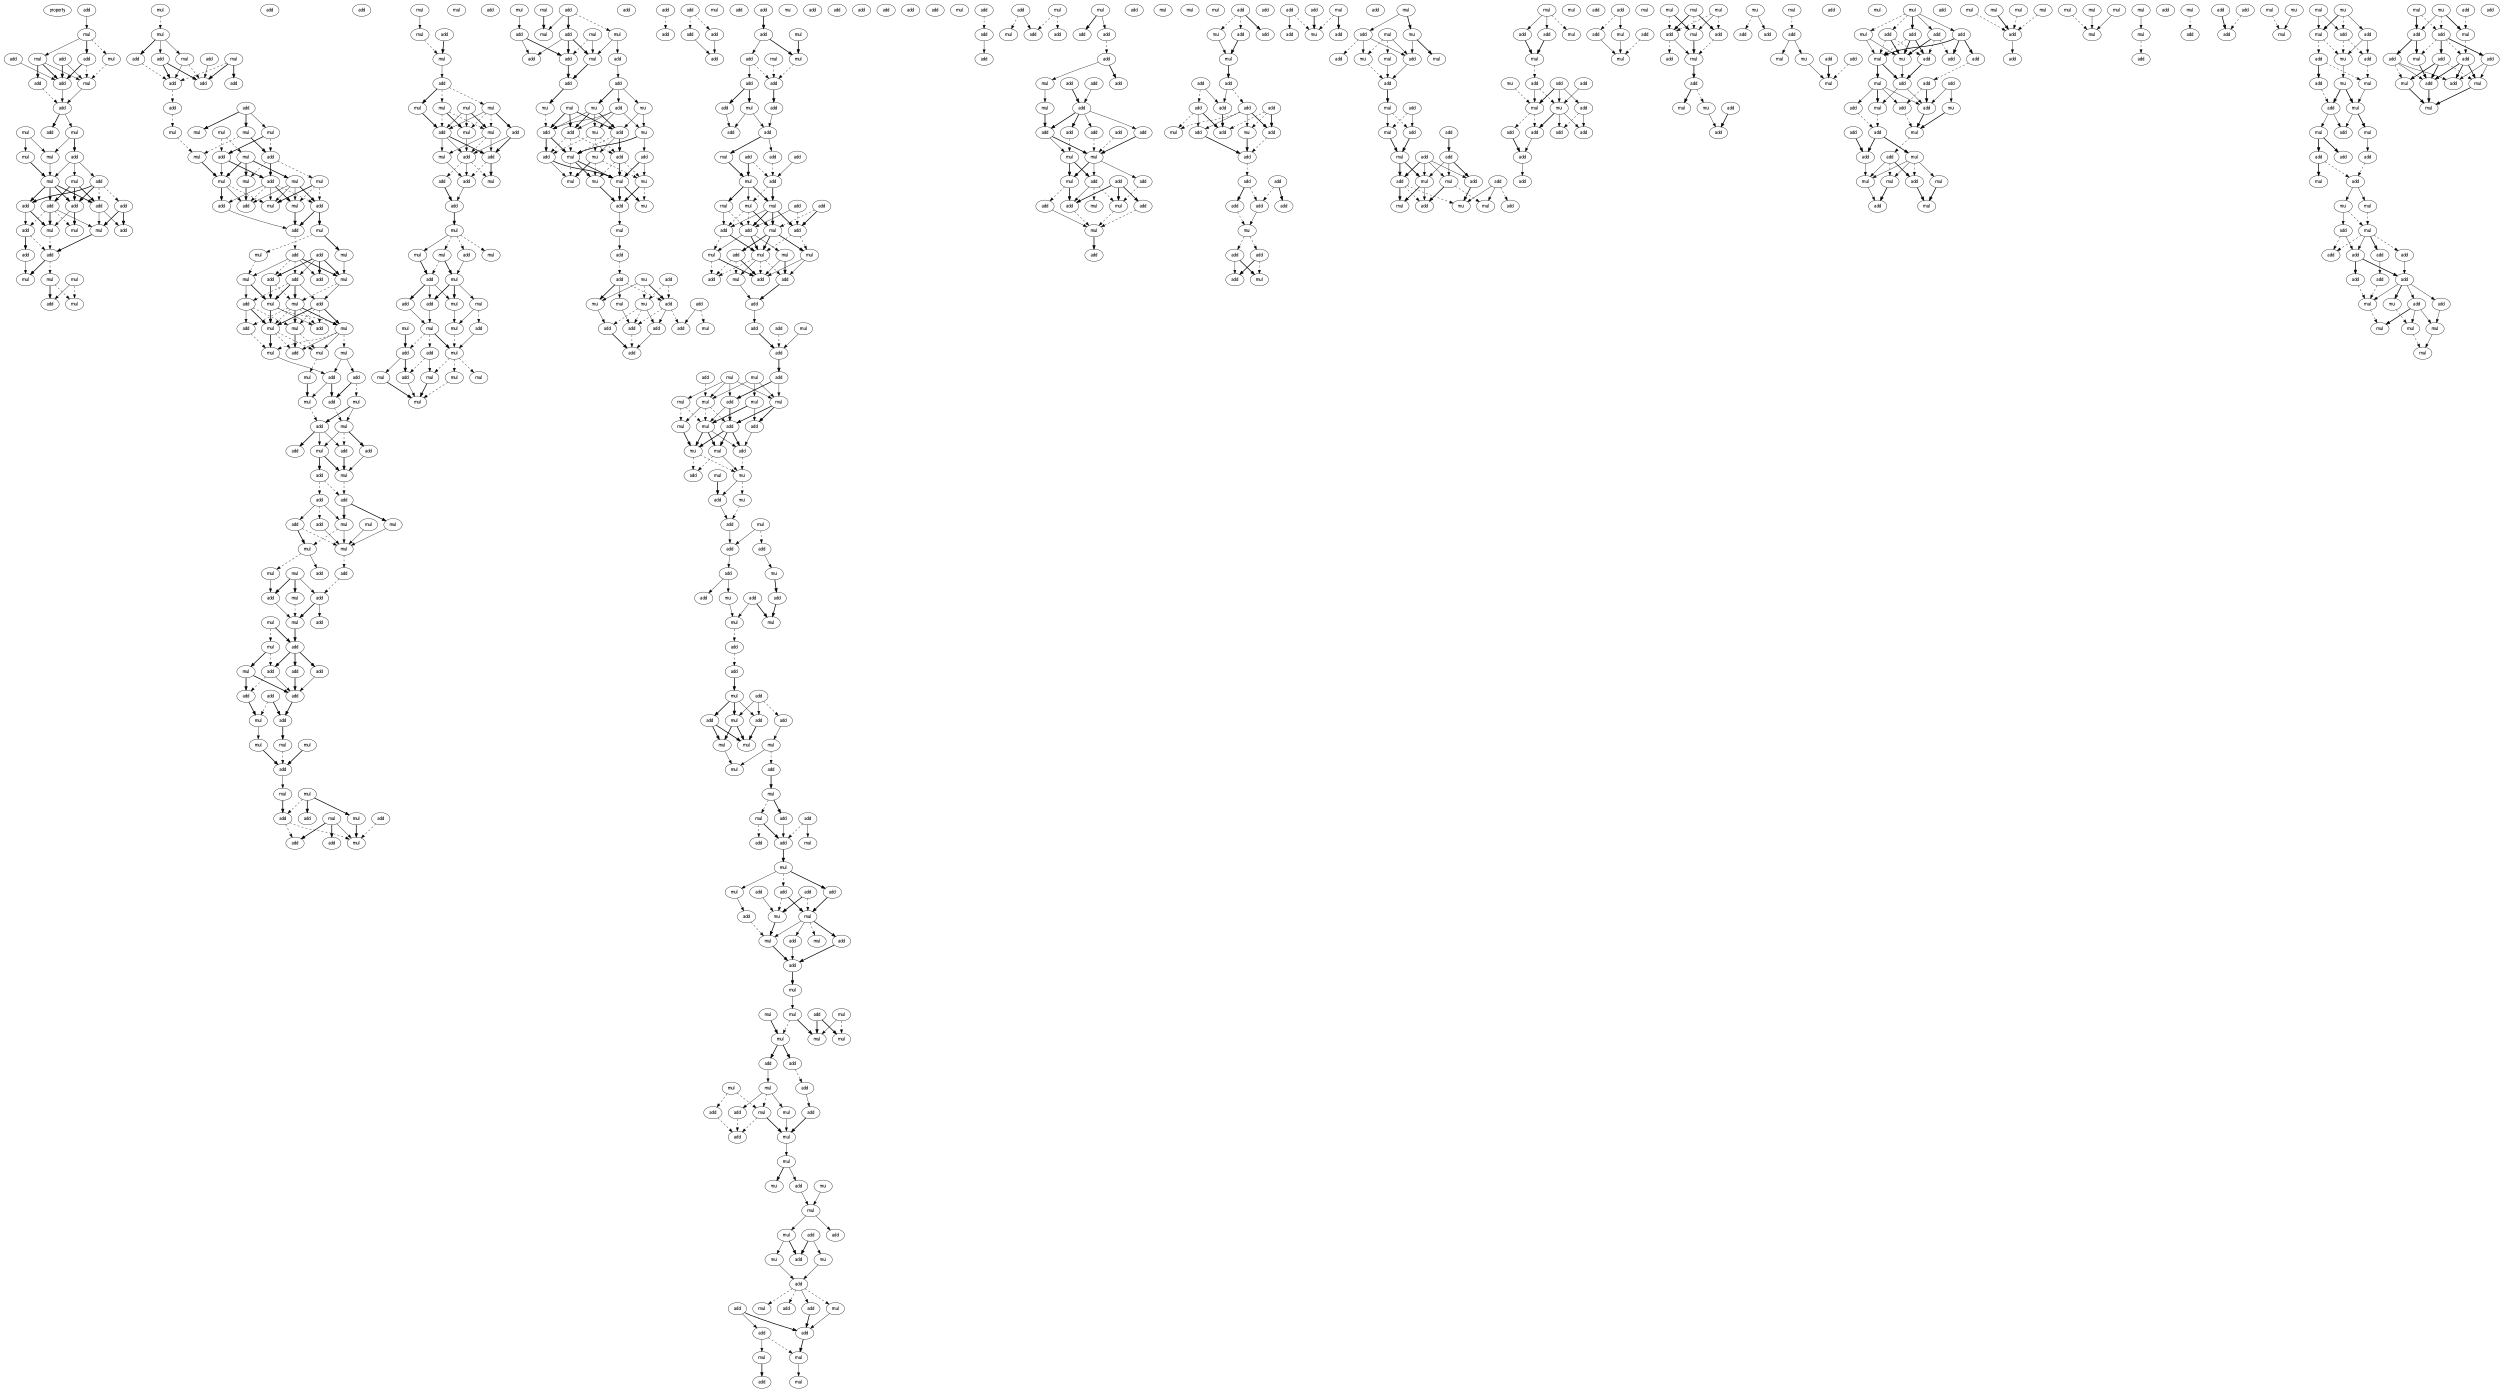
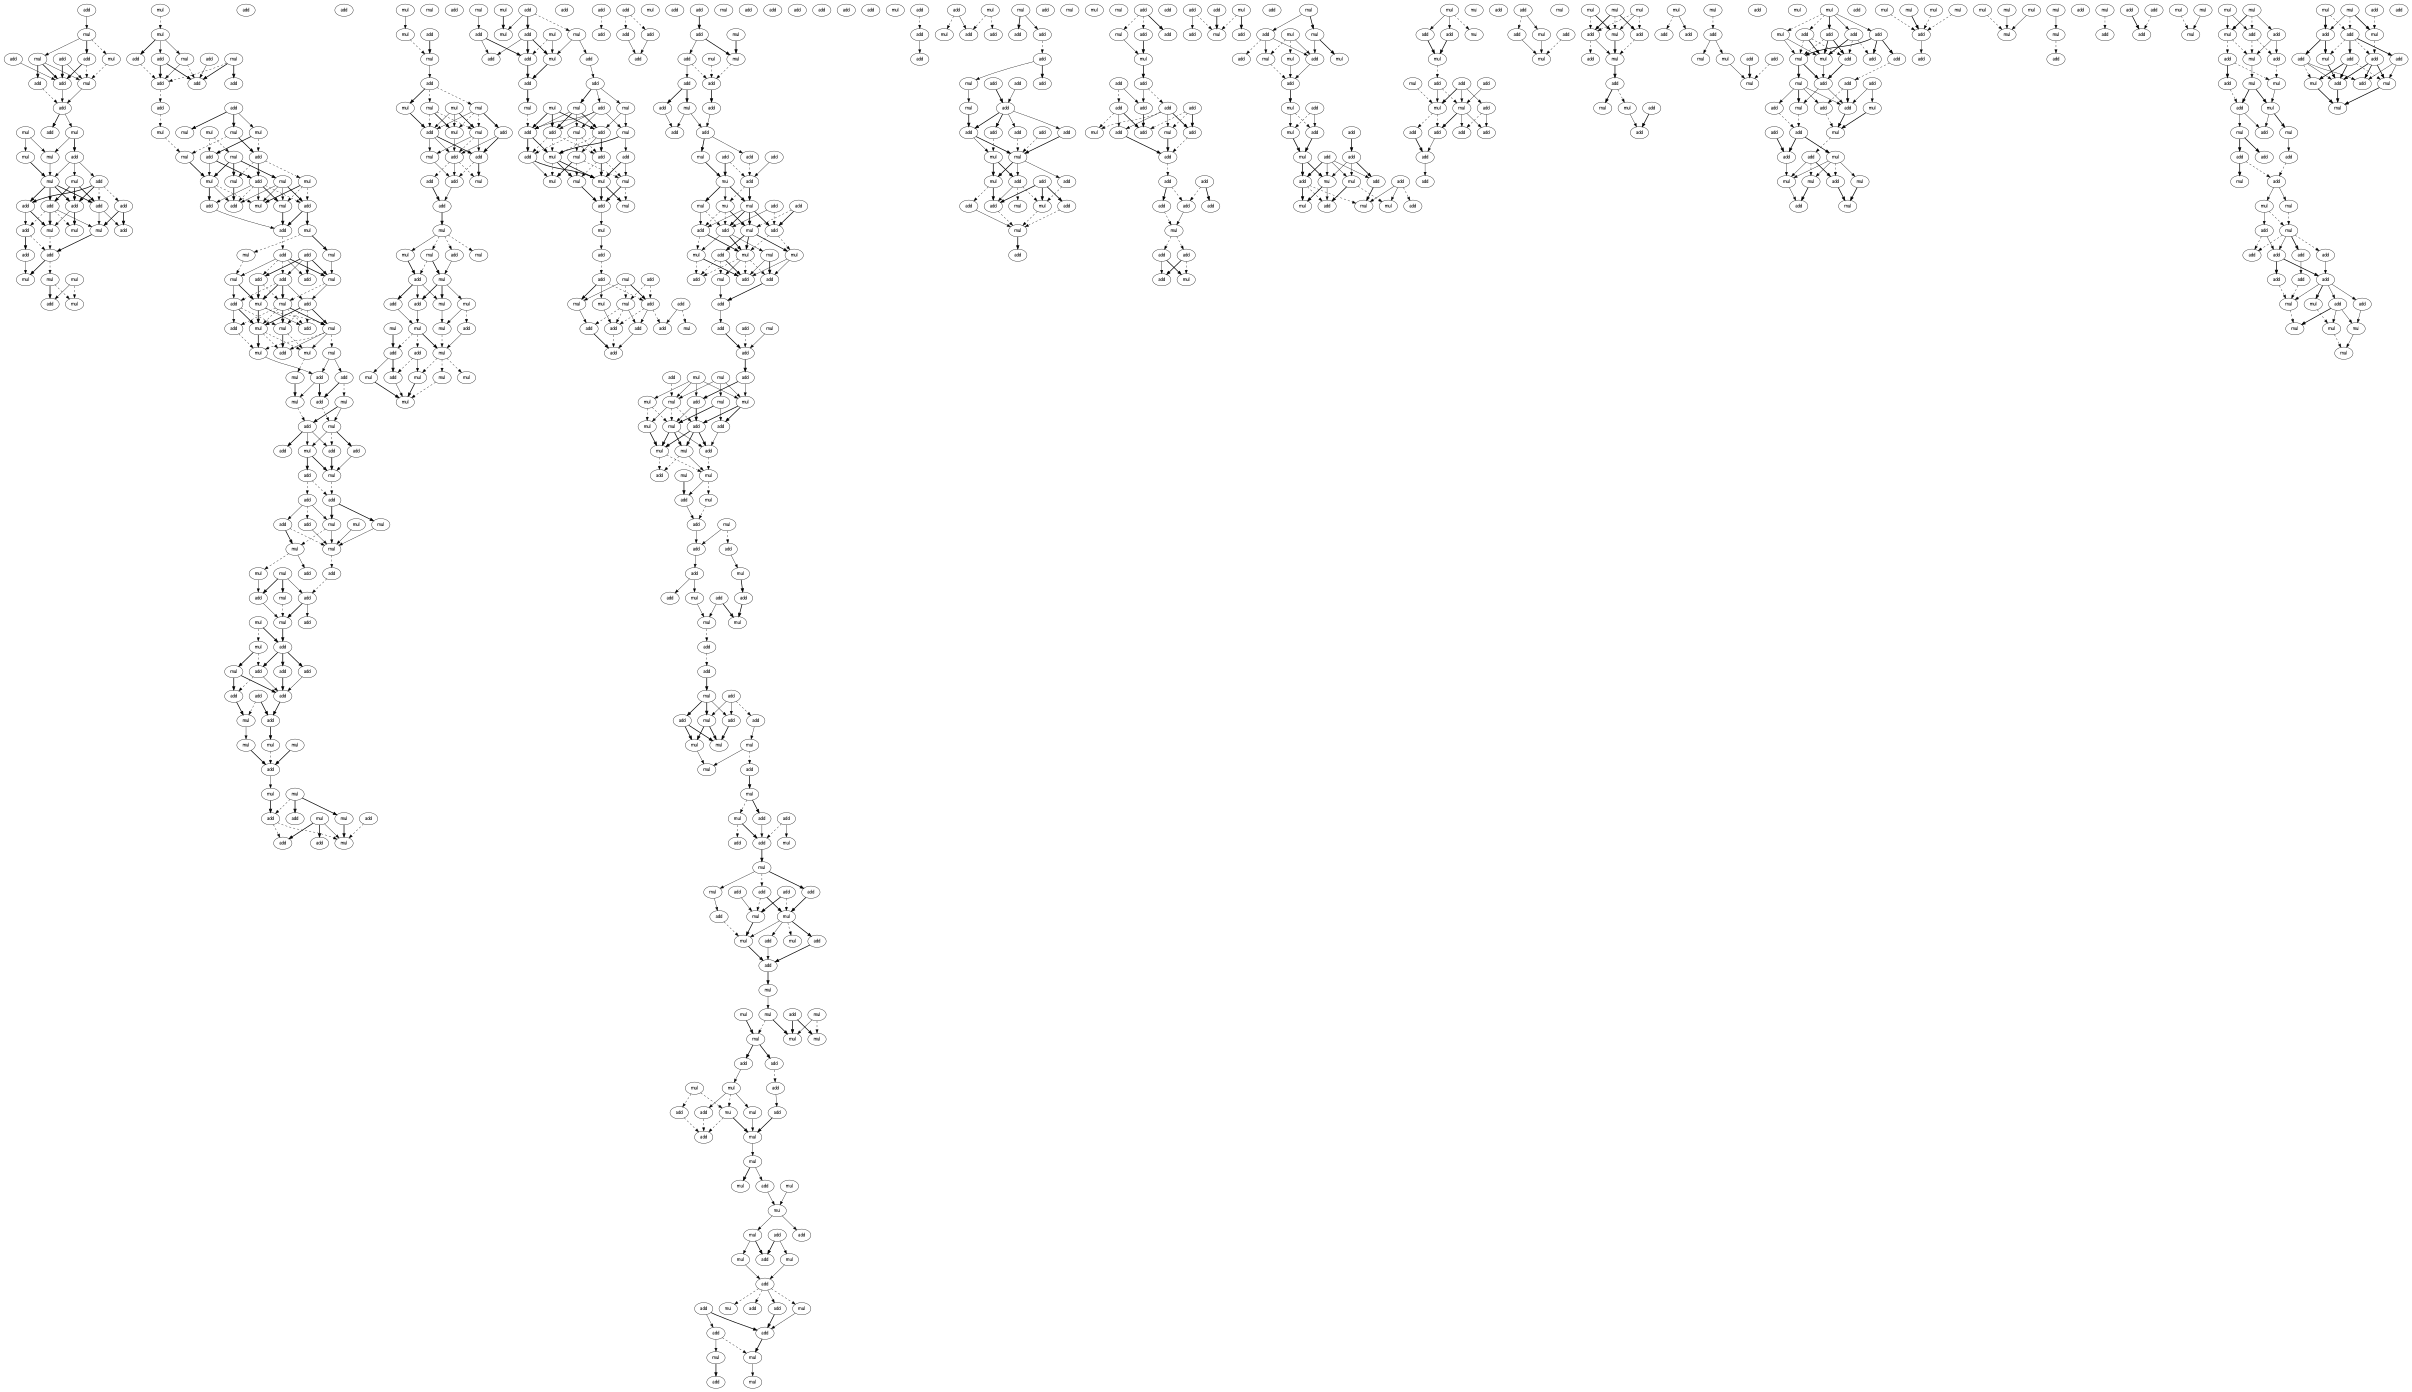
(58, 10) -> none
